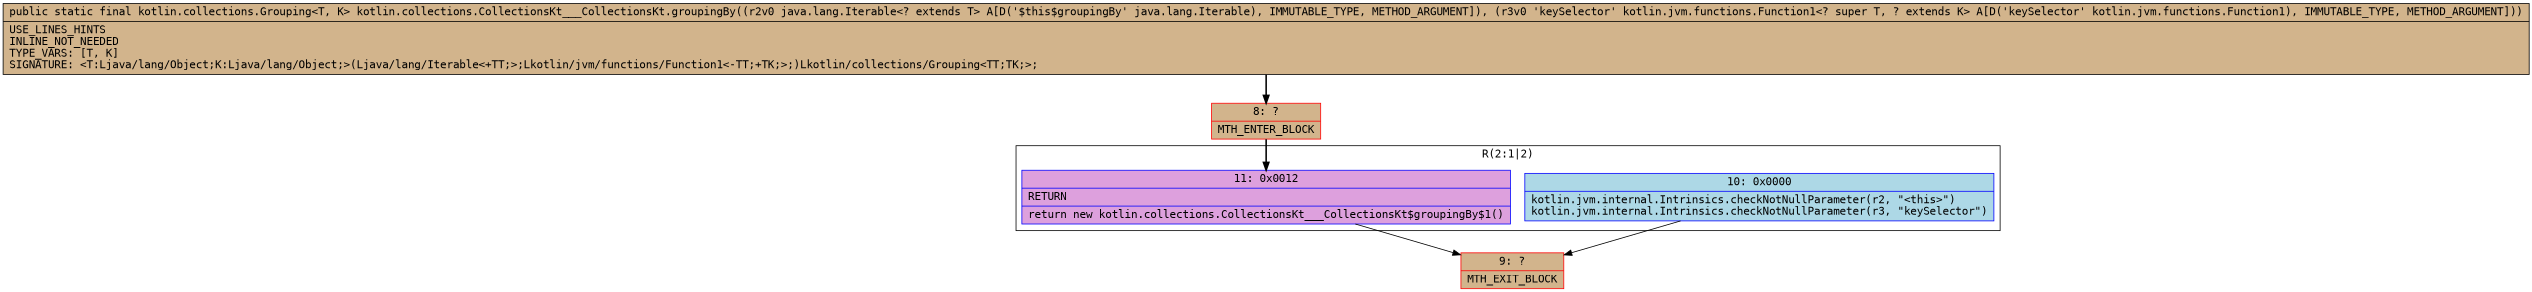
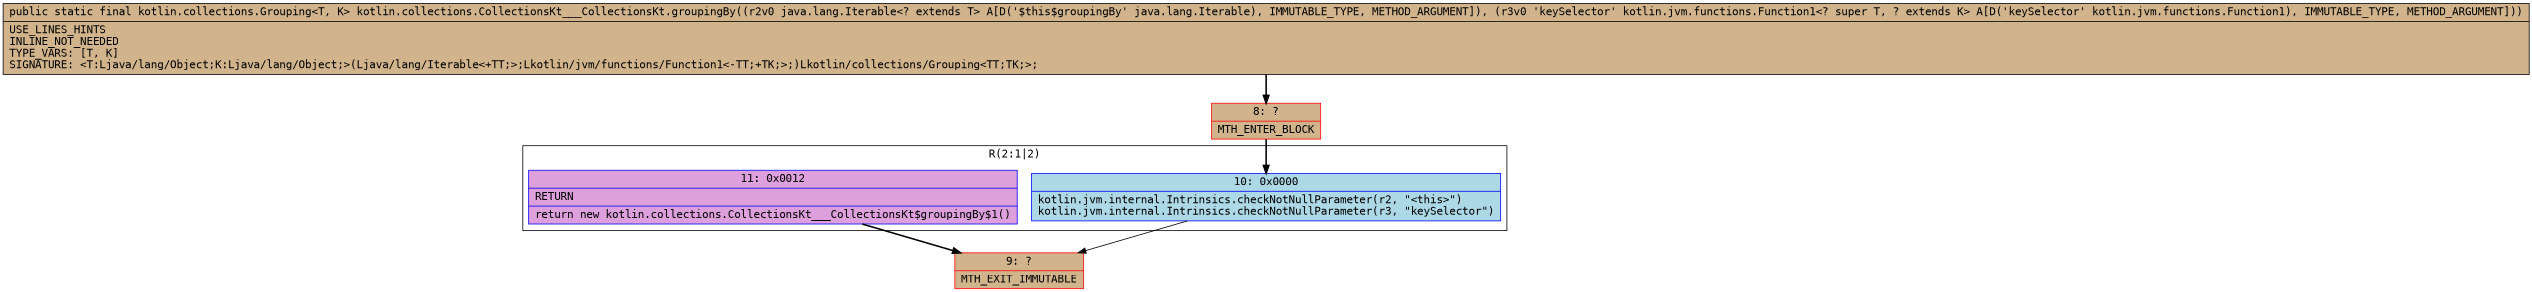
(1266, 151) -> (1266, 152)
(1404, 238) -> (907, 237)
(1512, 279) -> (1019, 279)
